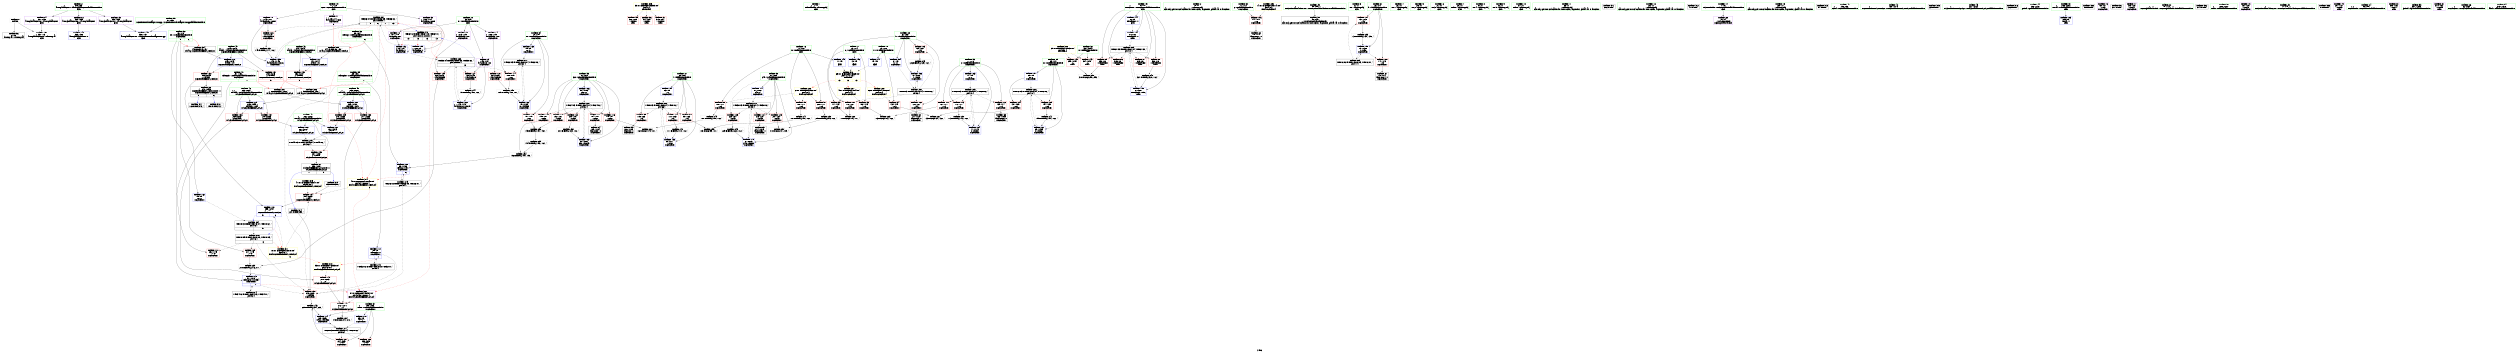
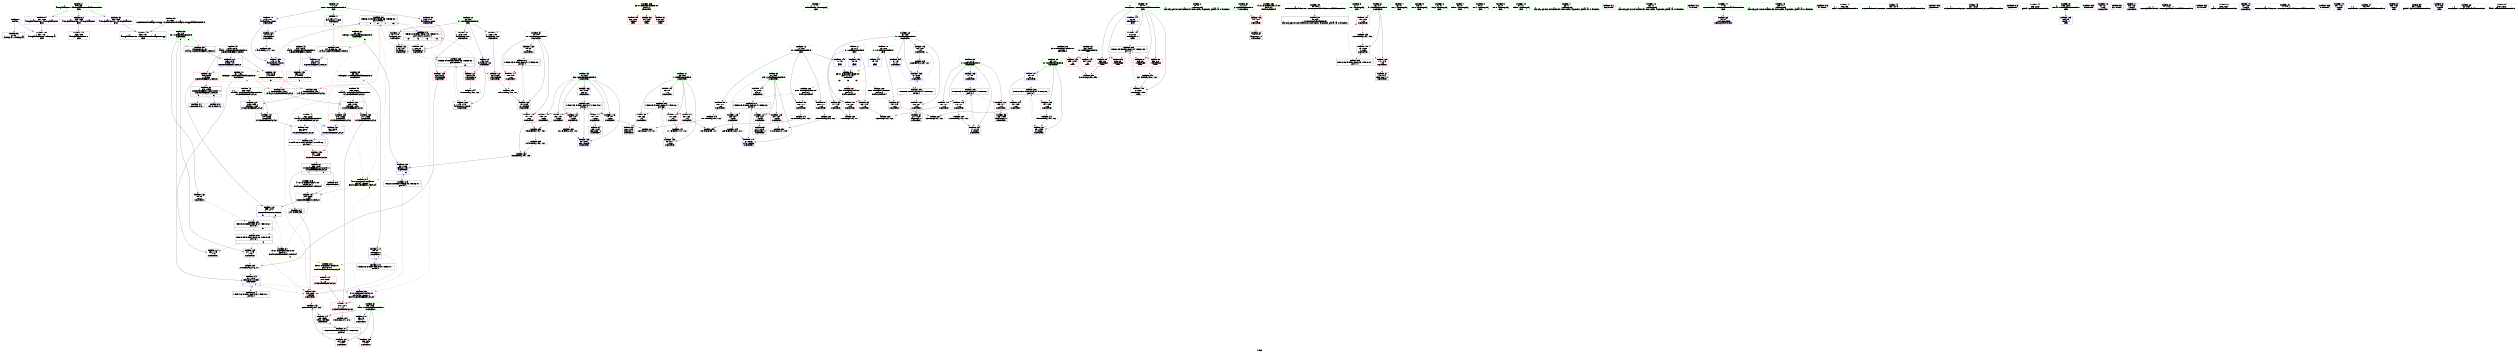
(490, 68) -> (478, 70)
(237, 118) -> none
